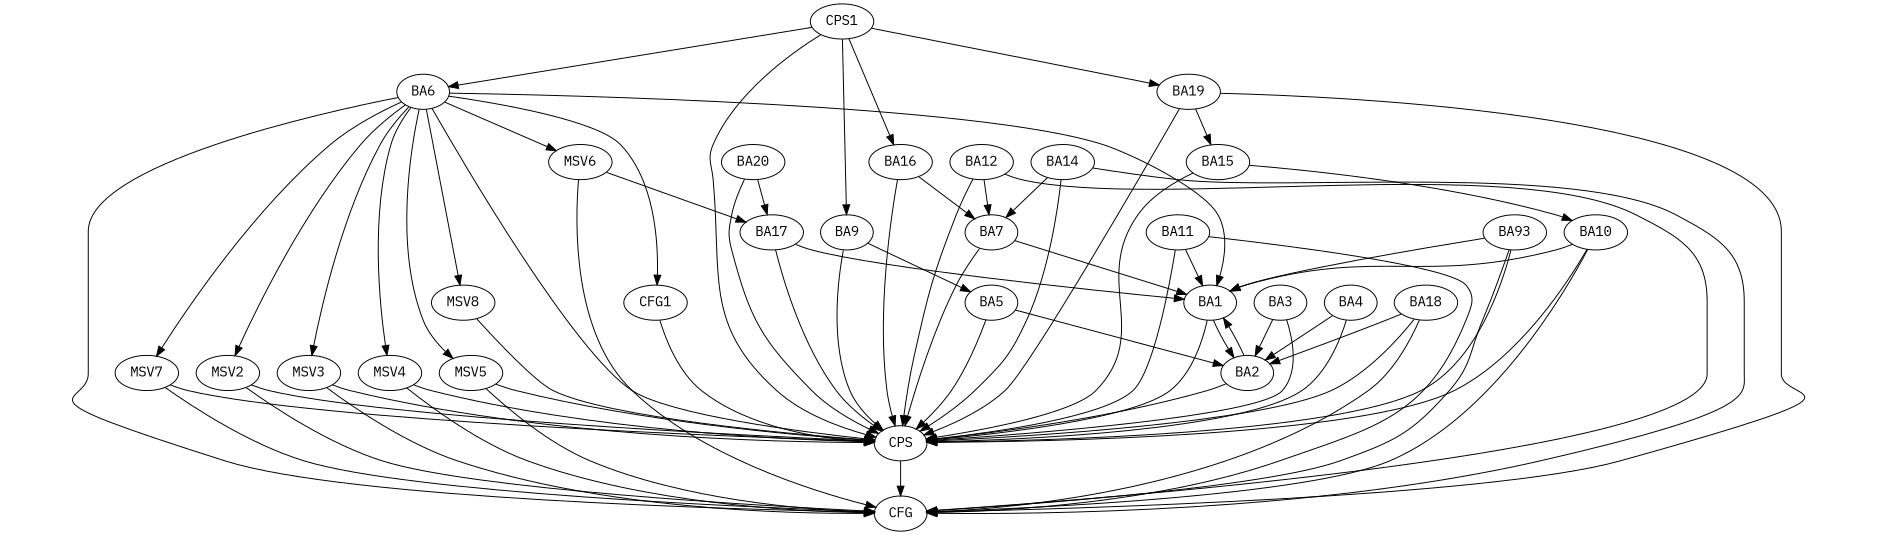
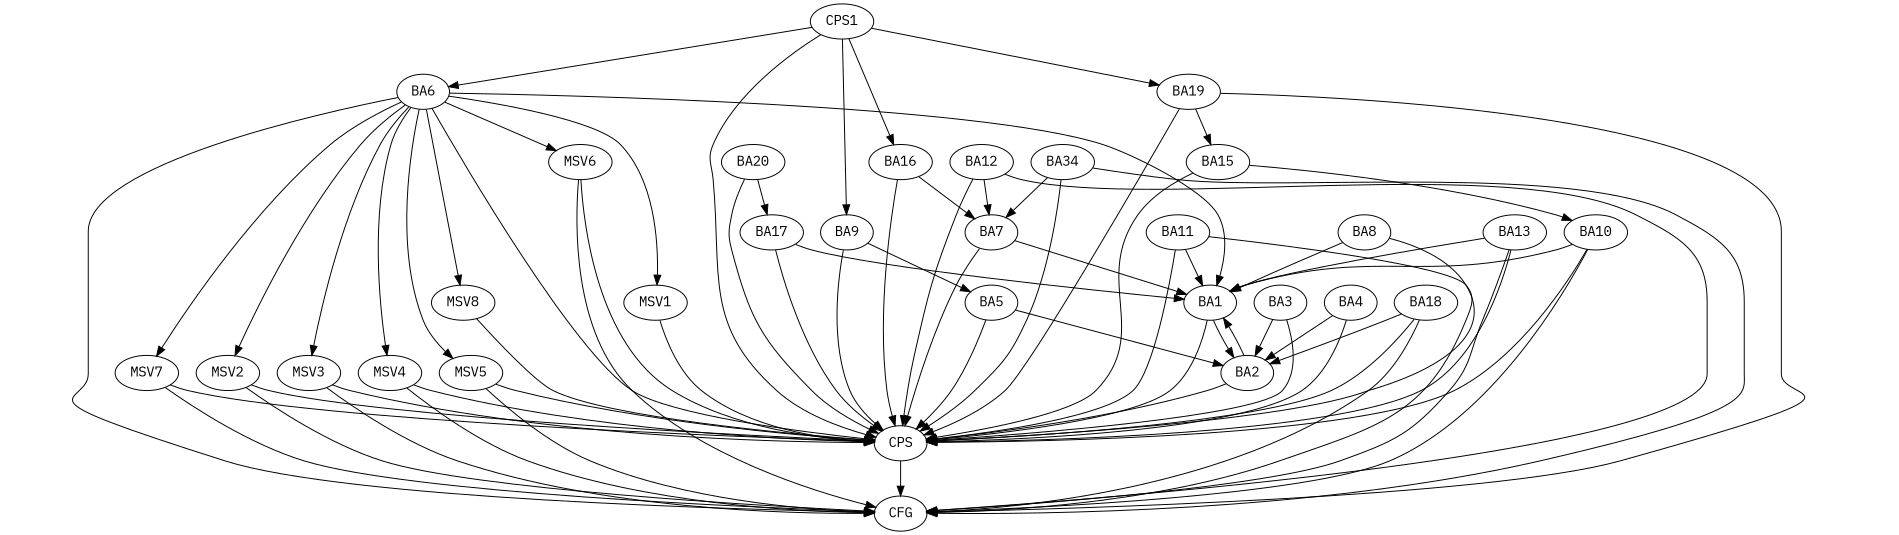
(1063, 162) -> (1063, 162)
(671, 196) -> (658, 379)
none -> (1364, 232)
(1515, 232) -> (1515, 232)
(656, 303) -> (656, 303)
